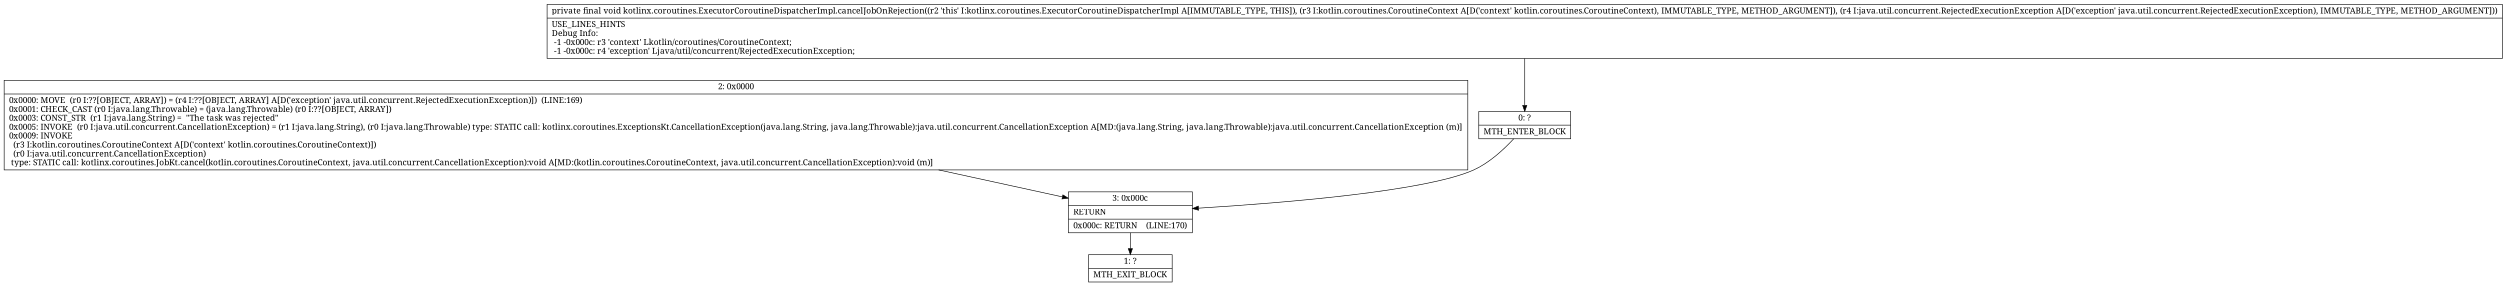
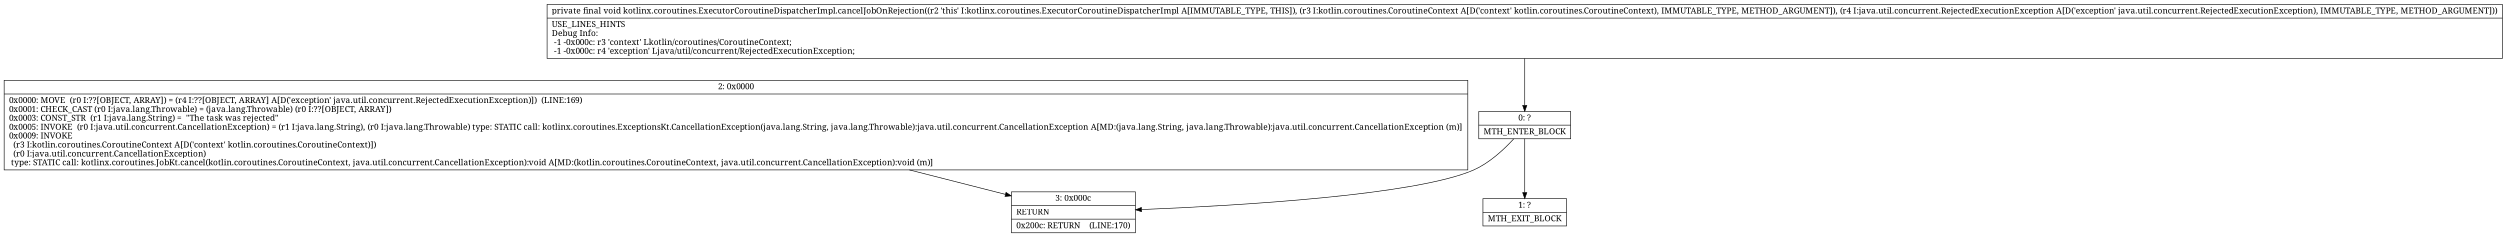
(1130, 226) -> (1073, 226)
(1130, 241) -> (1525, 166)
